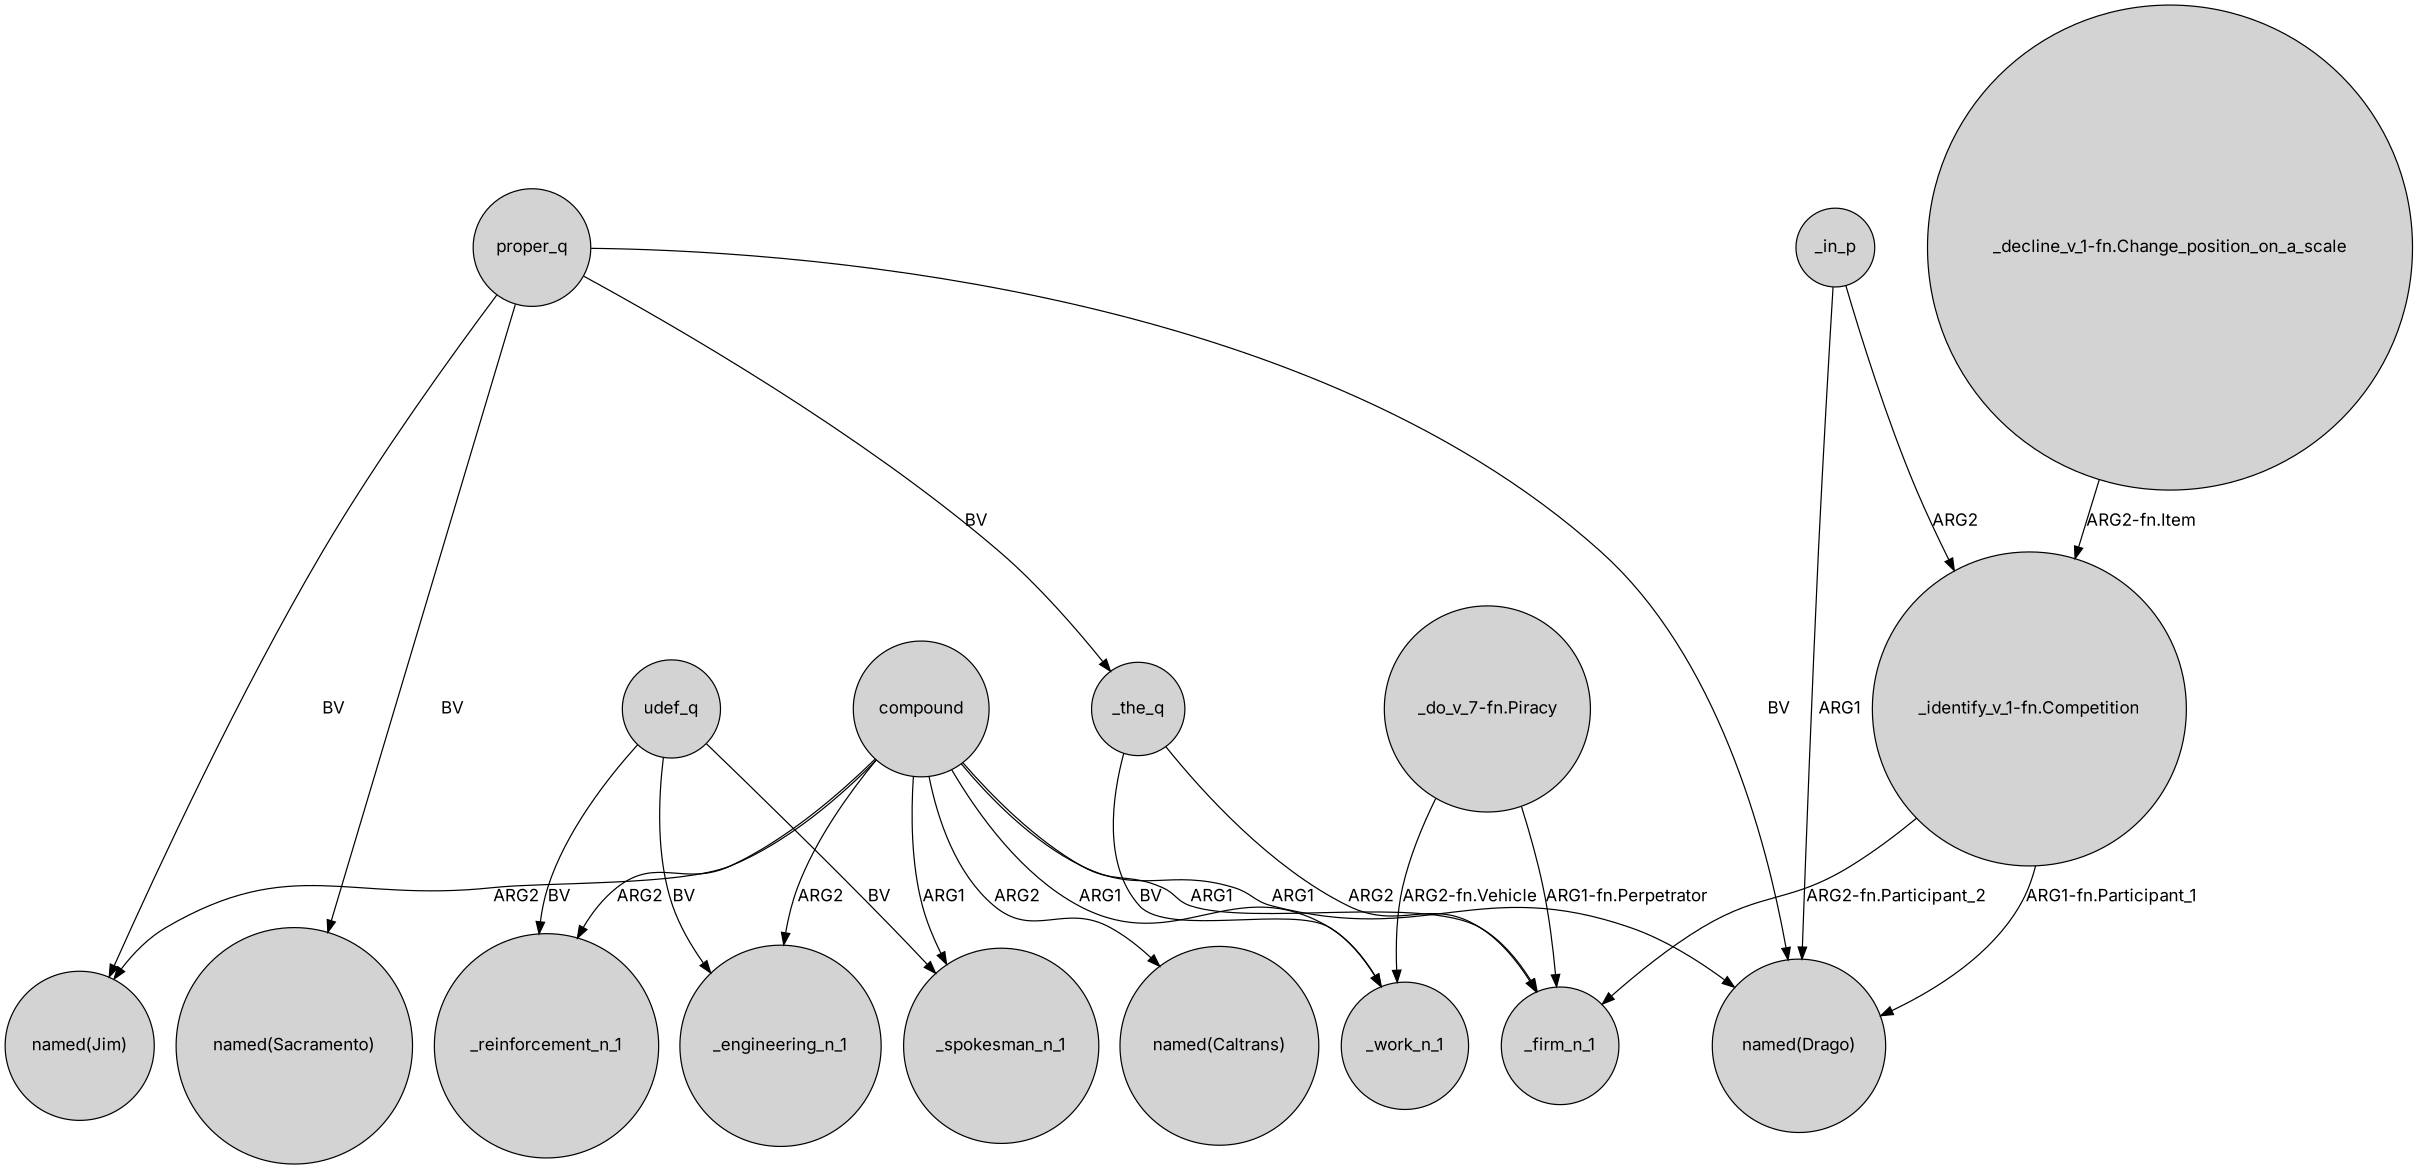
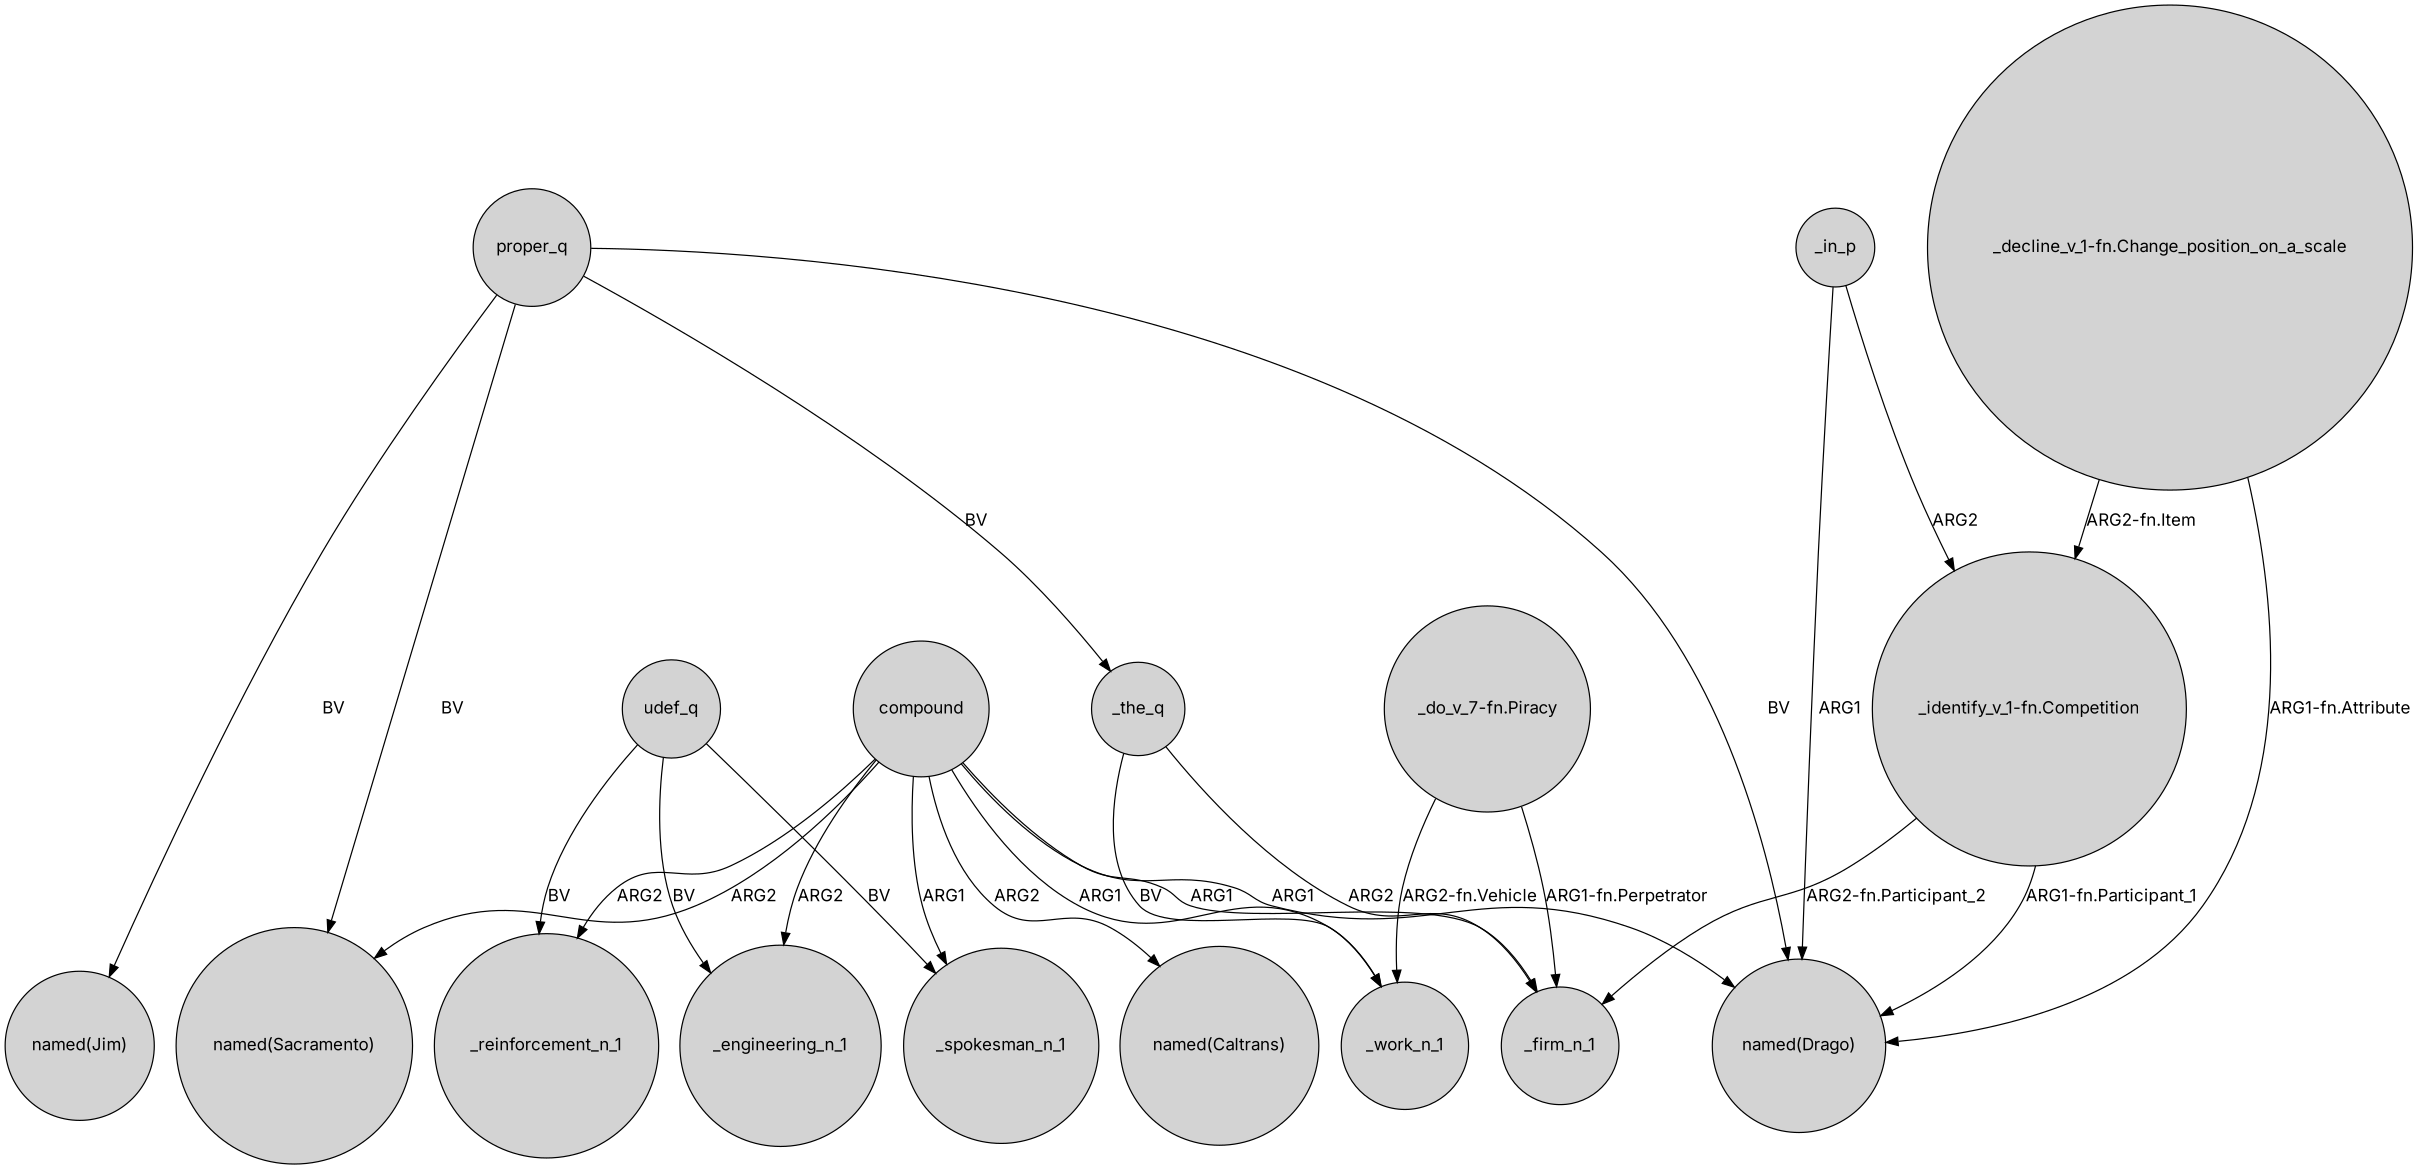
none -> (2228, 863)
(505, 887) -> (654, 919)
